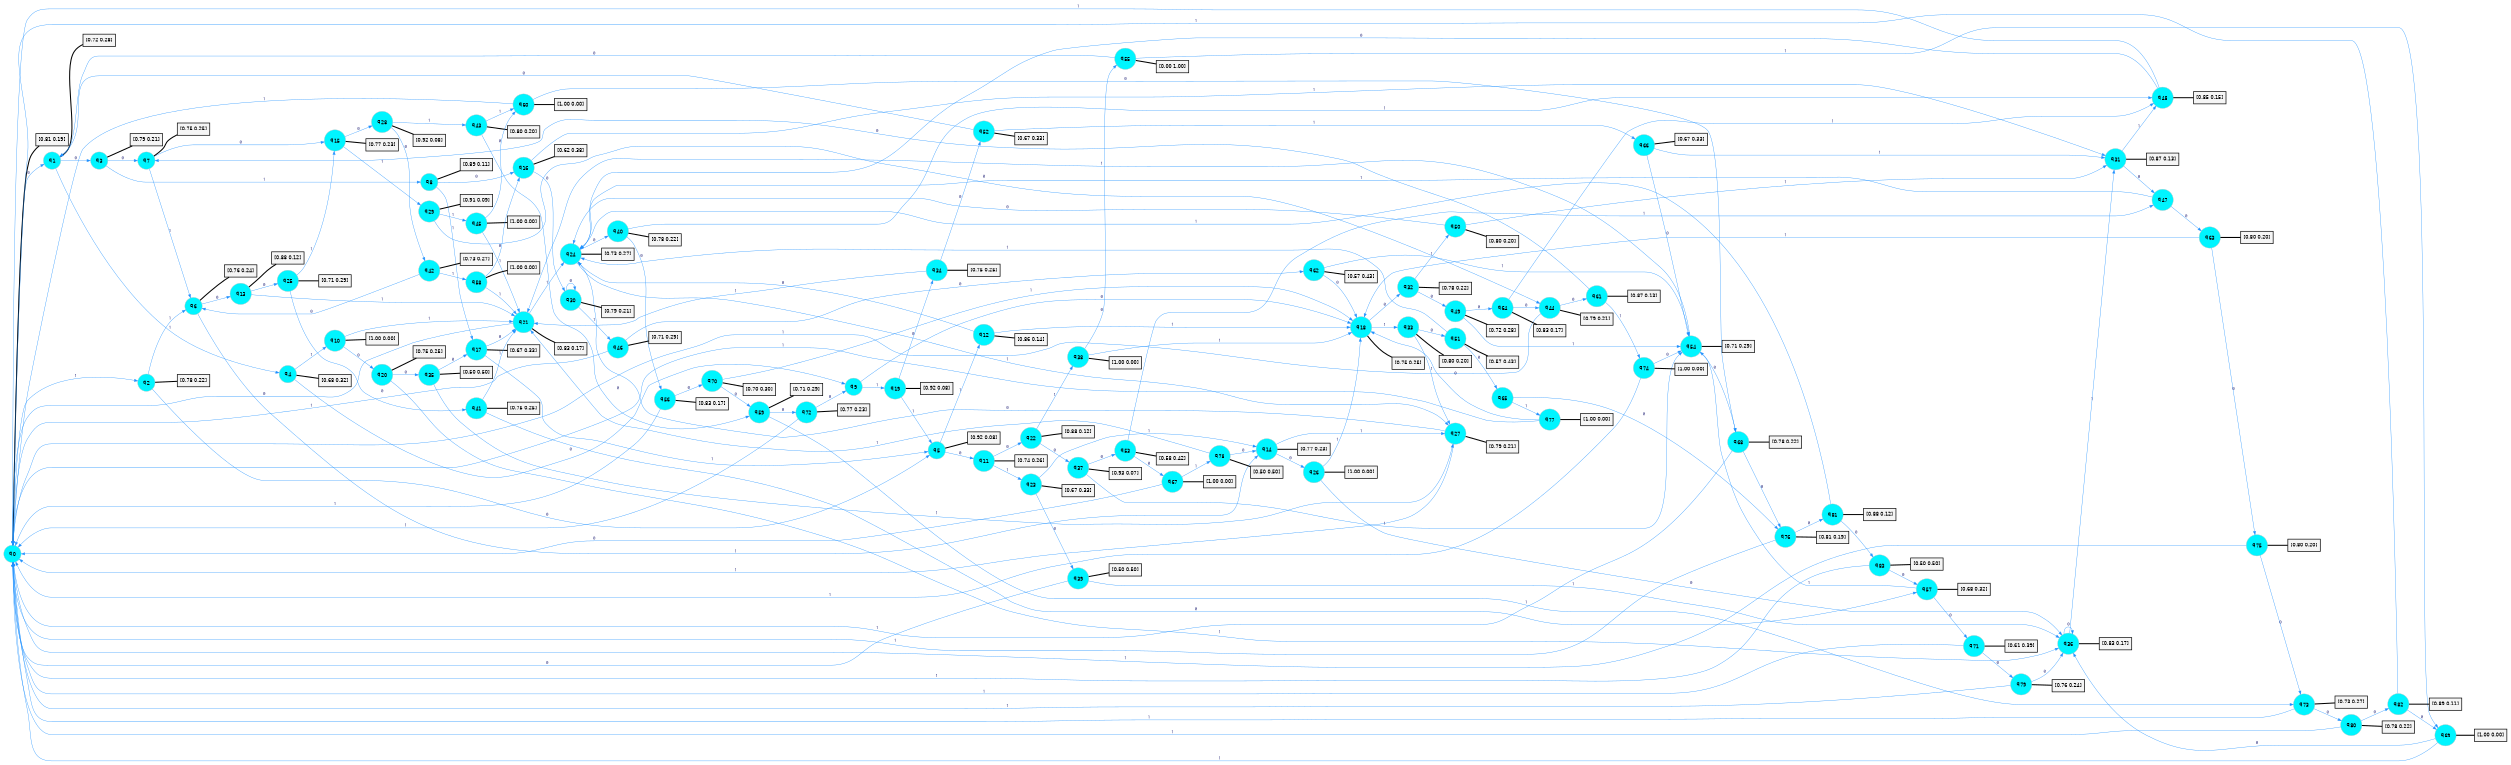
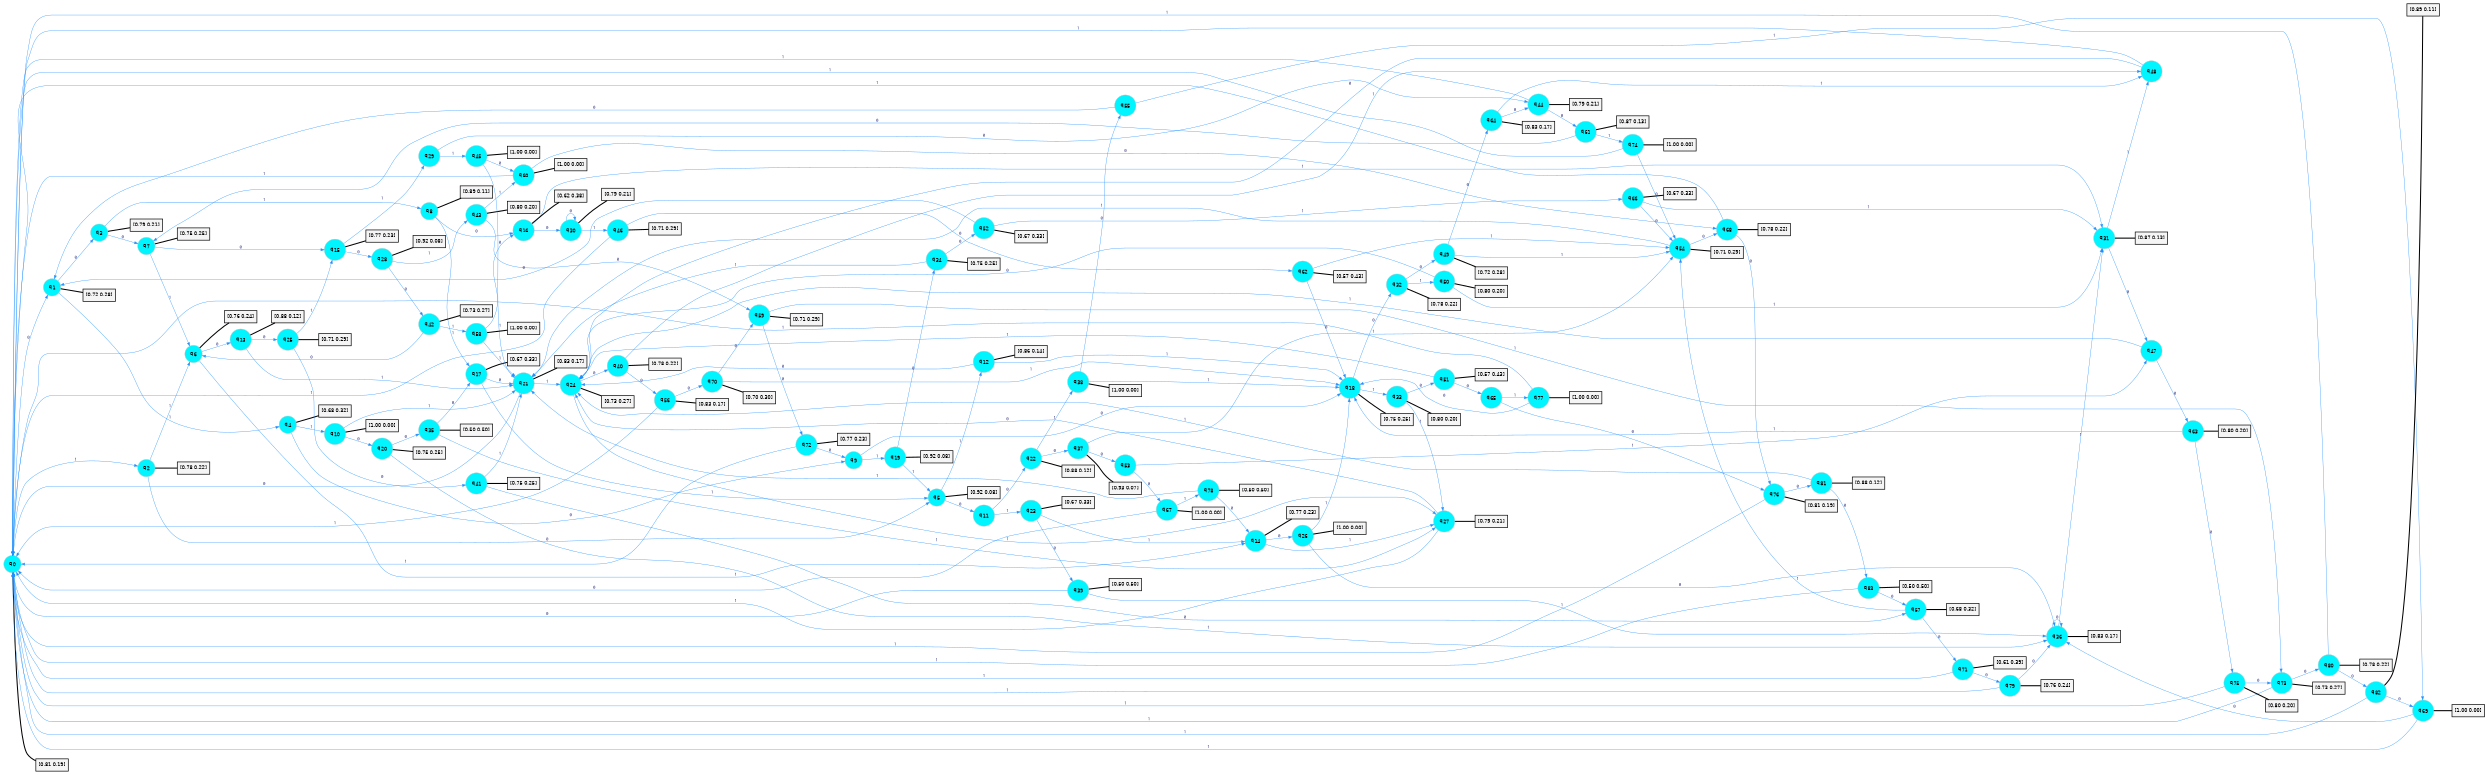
(1172, 67) -> none
(2210, 98) -> none
(476, 201) -> none
(1172, 459) -> none
(1031, 461) -> none
